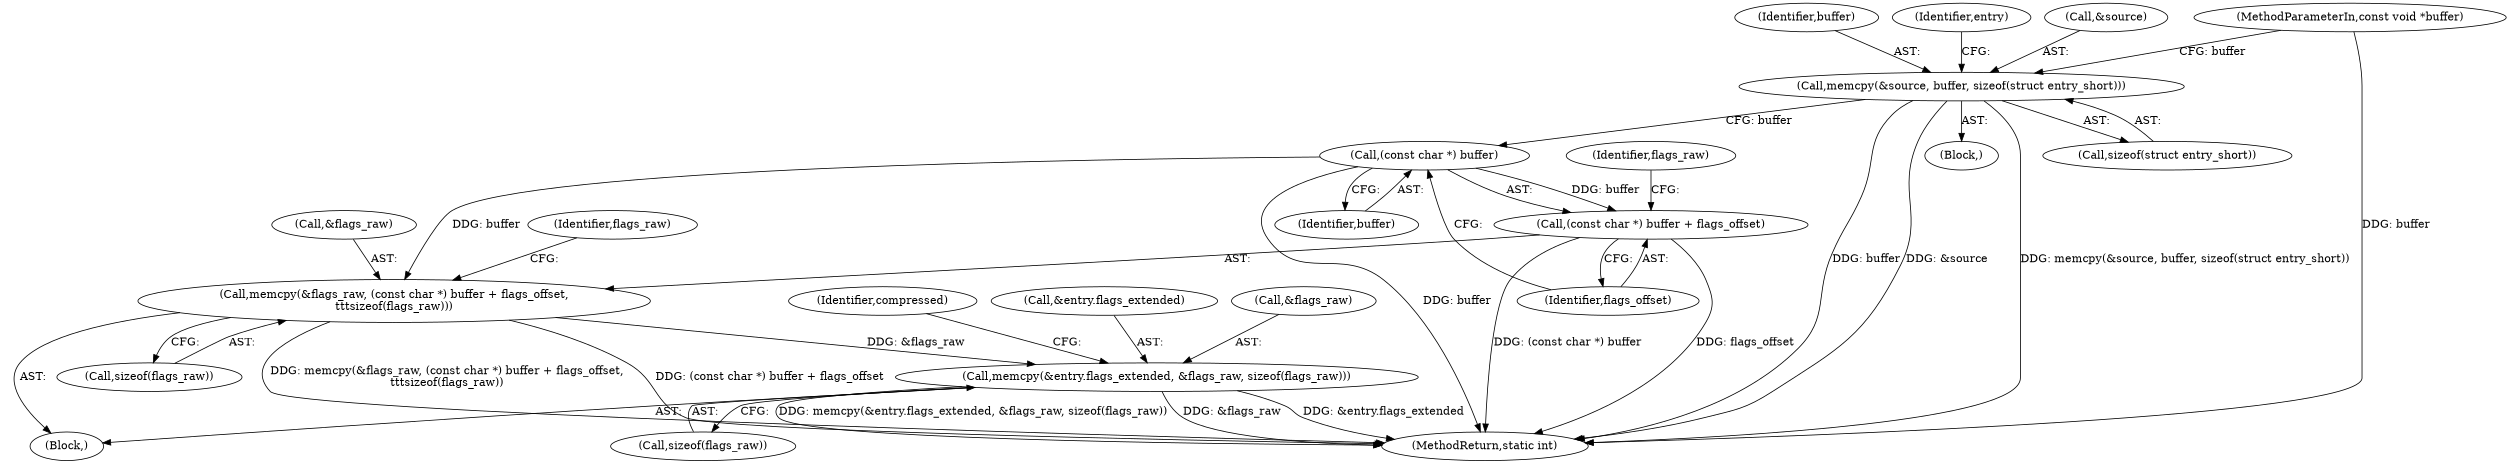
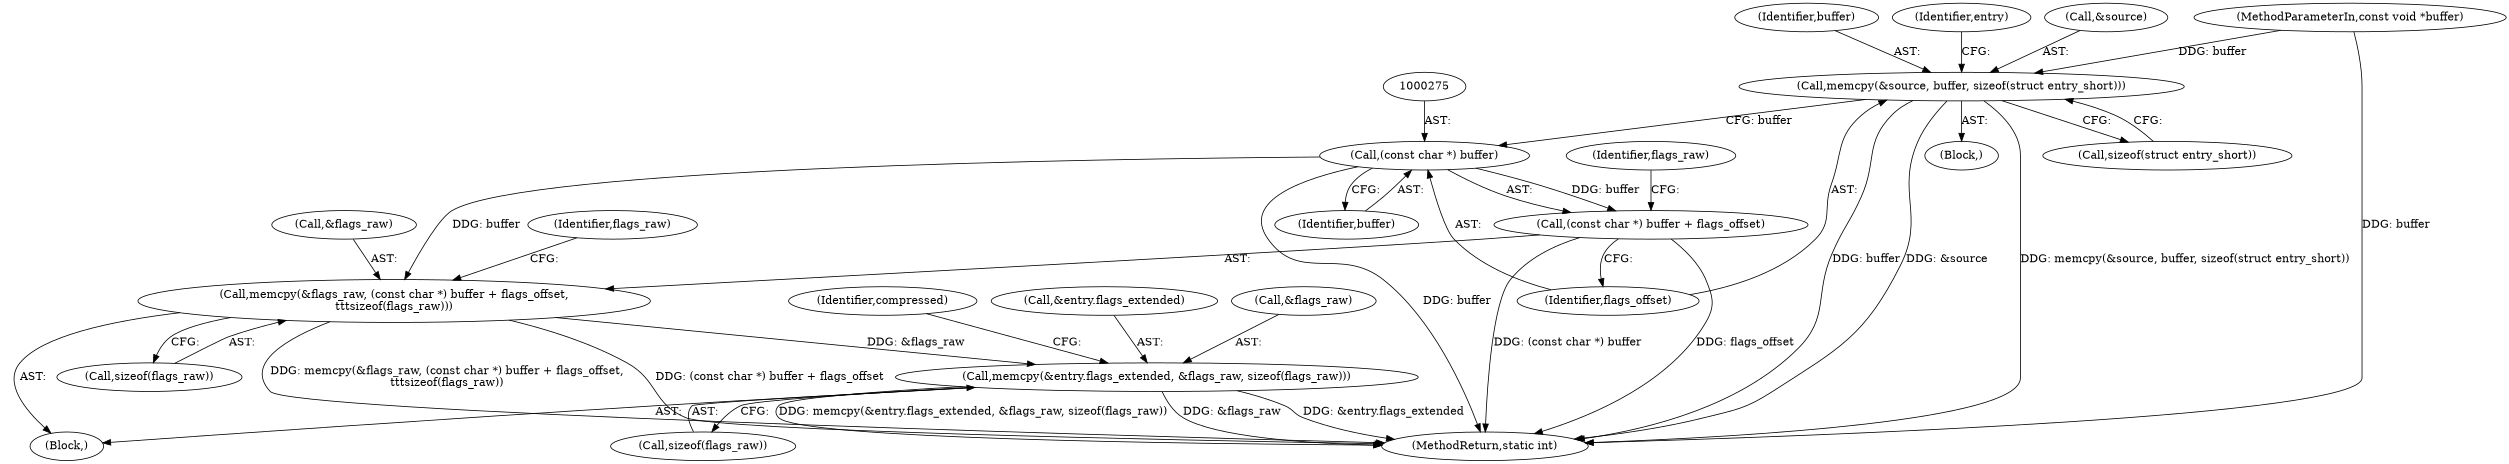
(2213, 52) -> (2213, 52)
none -> (1425, 87)
(2099, 121) -> (2099, 121)
(2150, 121) -> (2150, 121)
(1470, 225) -> (1470, 225)
(1635, 268) -> (1821, 233)
